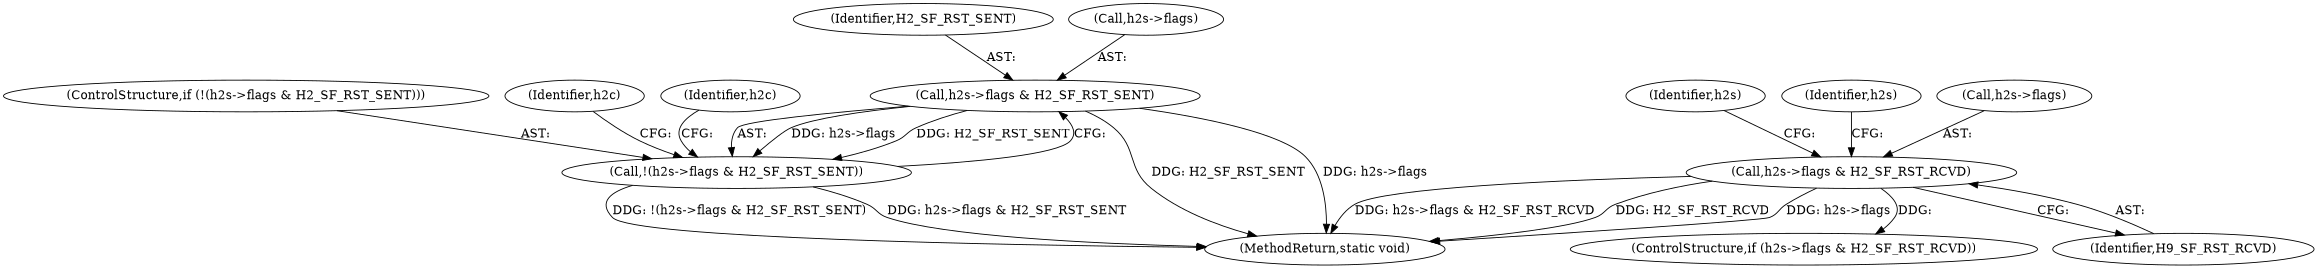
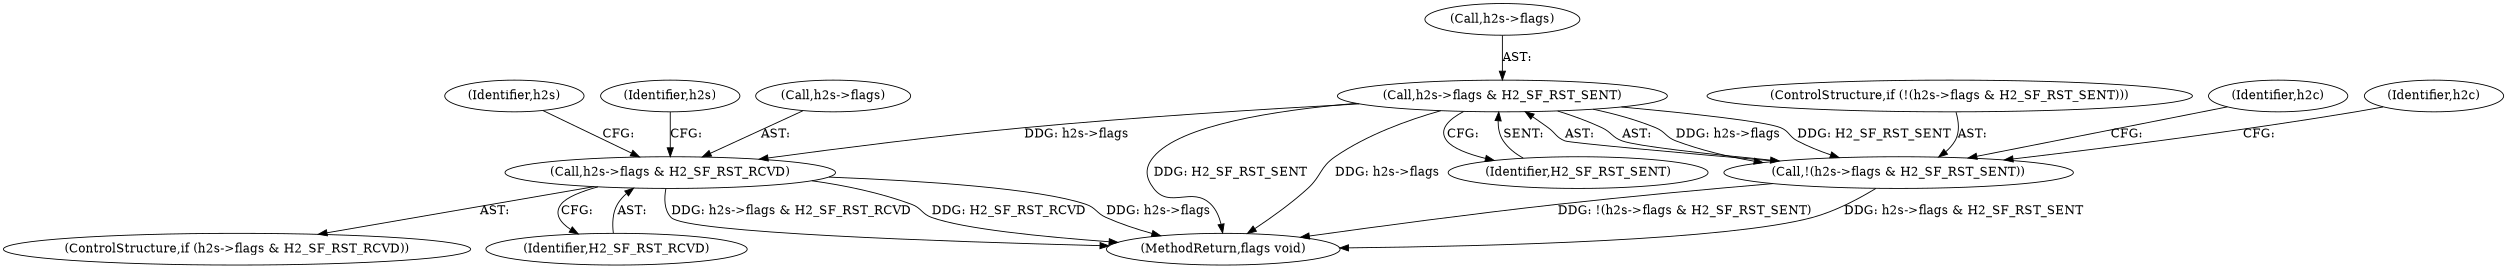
(1003, 58) -> (1526, 134)
none -> (1063, 124)
(1092, 134) -> (1582, 134)
none -> (1448, 142)
(1917, 211) -> (497, 211)
(1325, 249) -> (1223, 249)
(2183, 249) -> (617, 249)
